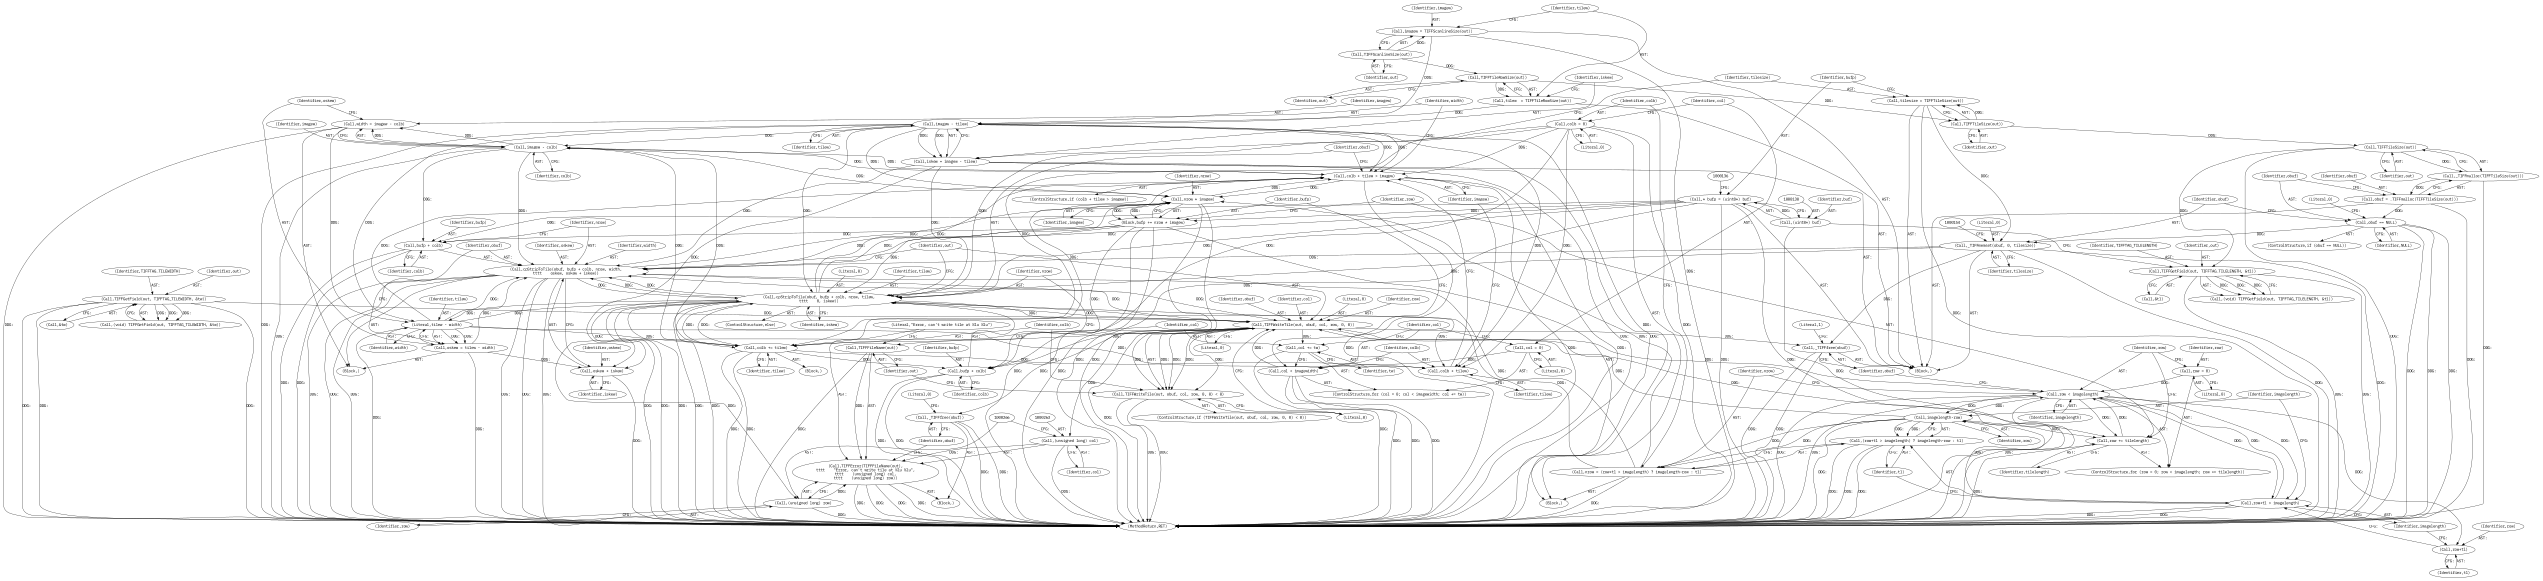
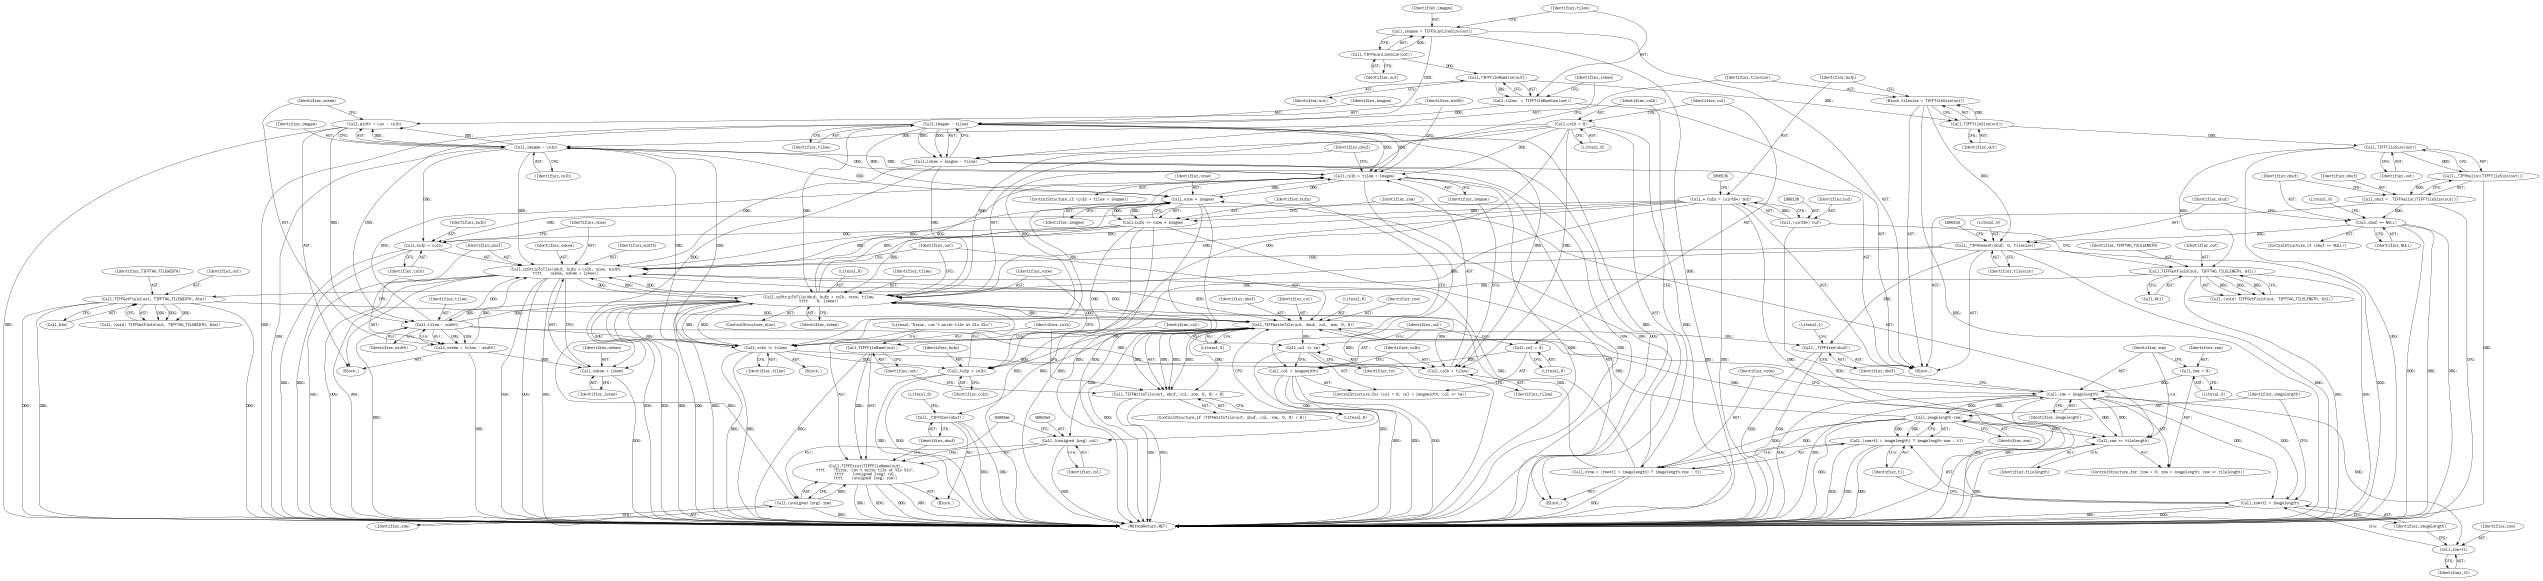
(1925, 101) -> (1925, 101)
(374, 124) -> (374, 124)
(741, 136) -> (1058, 130)
(1153, 223) -> (1153, 223)
(1472, 271) -> (1472, 271)
none -> (1182, 291)
(437, 325) -> (437, 325)
(1253, 351) -> (1314, 431)
(2473, 360) -> (2473, 360)
(2215, 427) -> none
